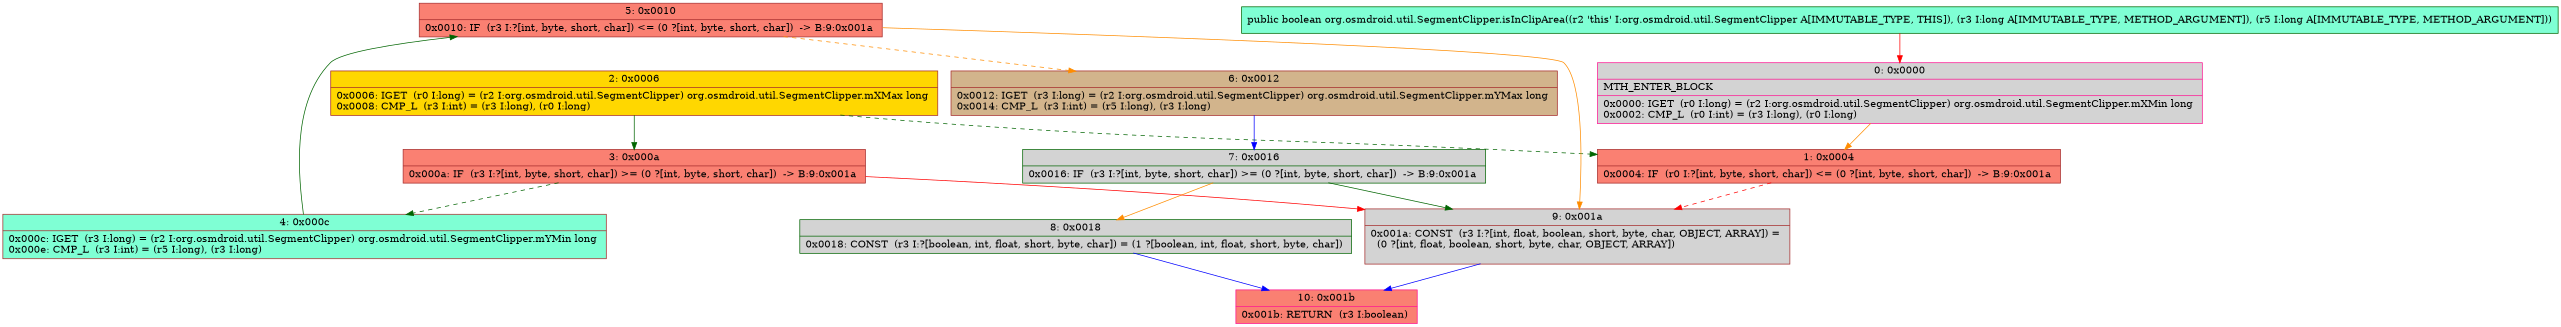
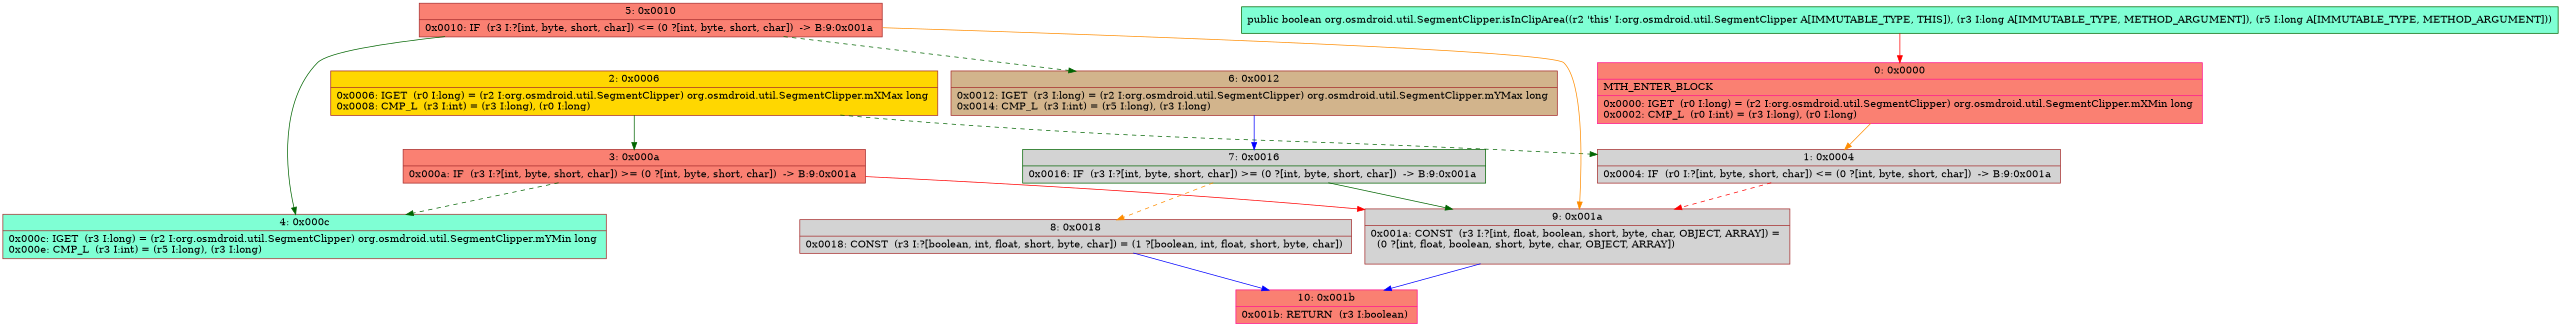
(926, 53) -> (926, 53)
(319, 77) -> (311, 71)
(1900, 93) -> (1900, 93)
(1829, 166) -> (1829, 166)
(1168, 200) -> (1168, 200)
(1076, 236) -> (1076, 236)
